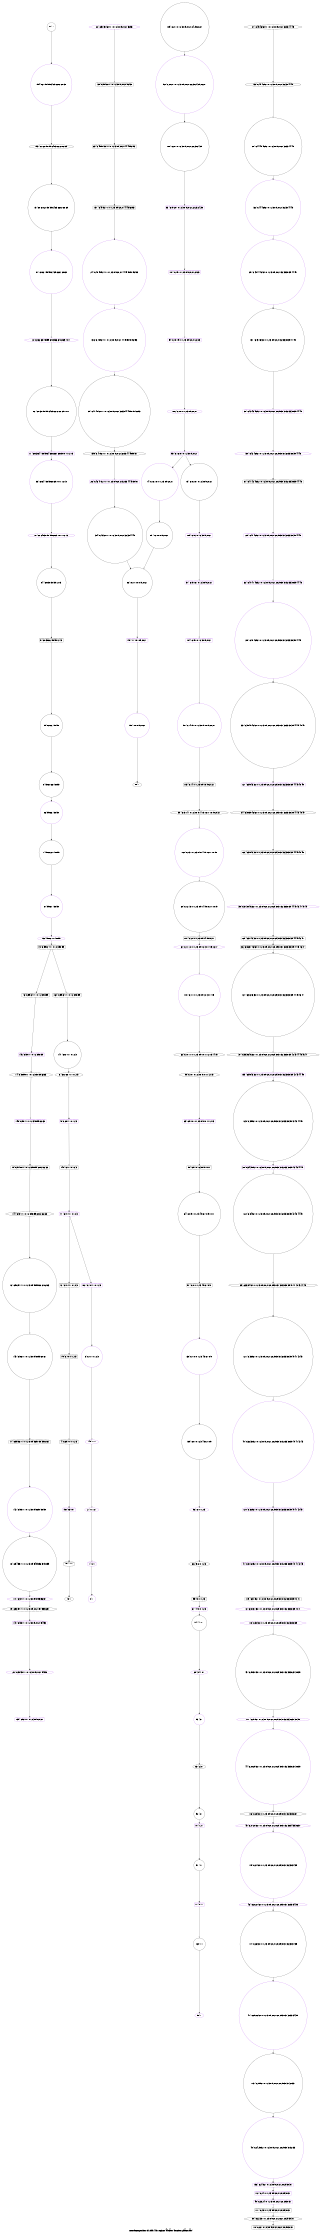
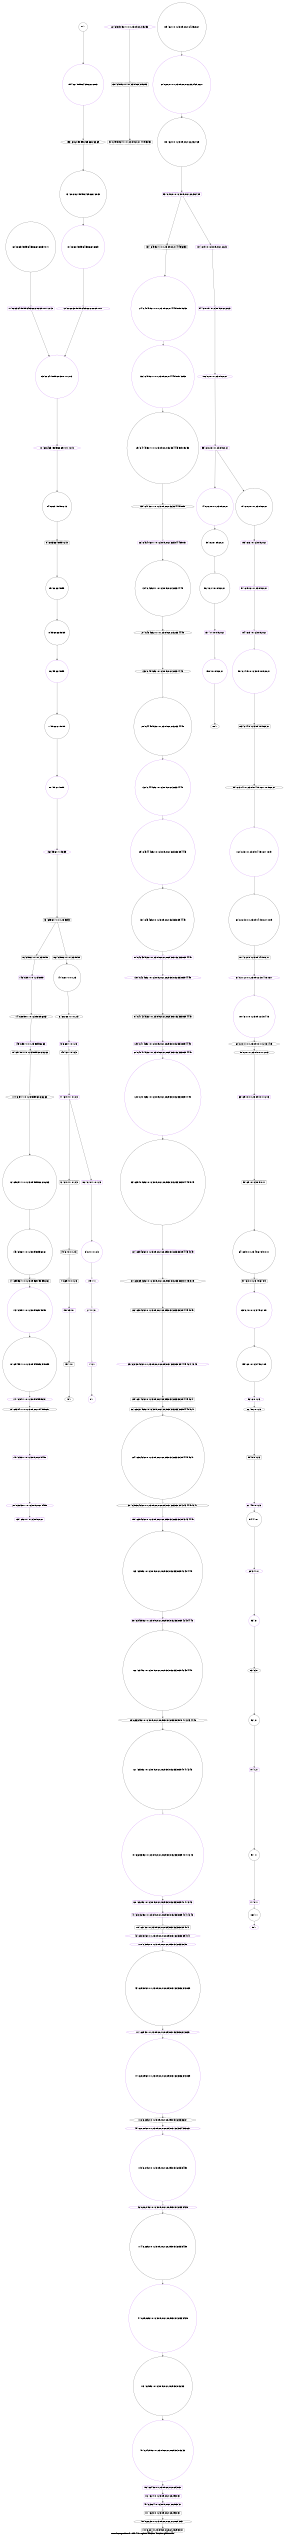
(114, 177) -> (174, 220)
(51, 364) -> (74, 333)
(129, 564) -> (163, 623)
